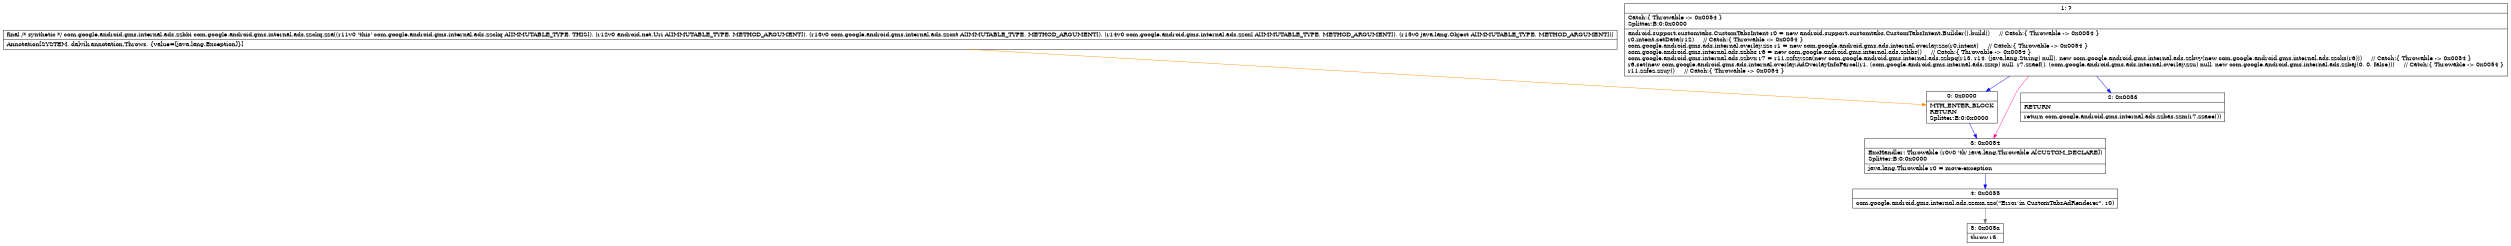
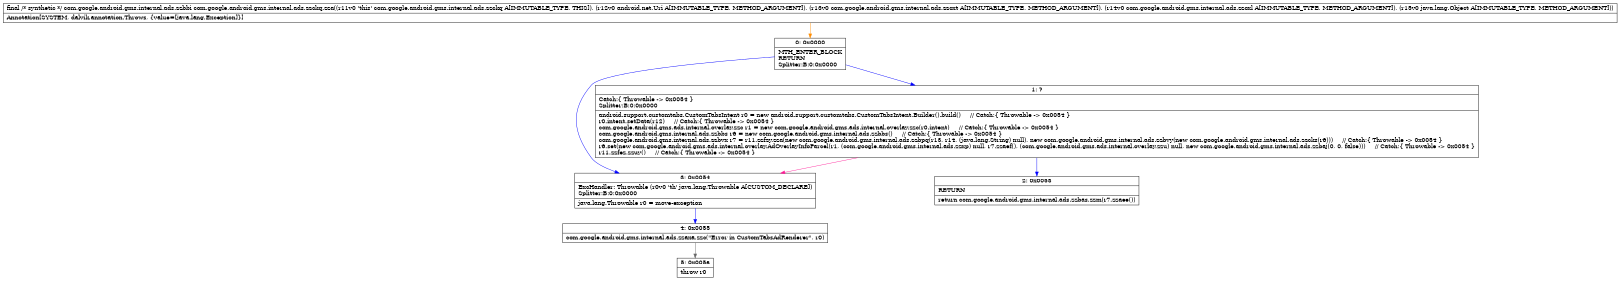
(2000, 83) -> (878, 74)
(1984, 238) -> (694, 272)
